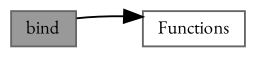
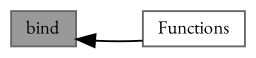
(100, 17) -> (119, 41)
